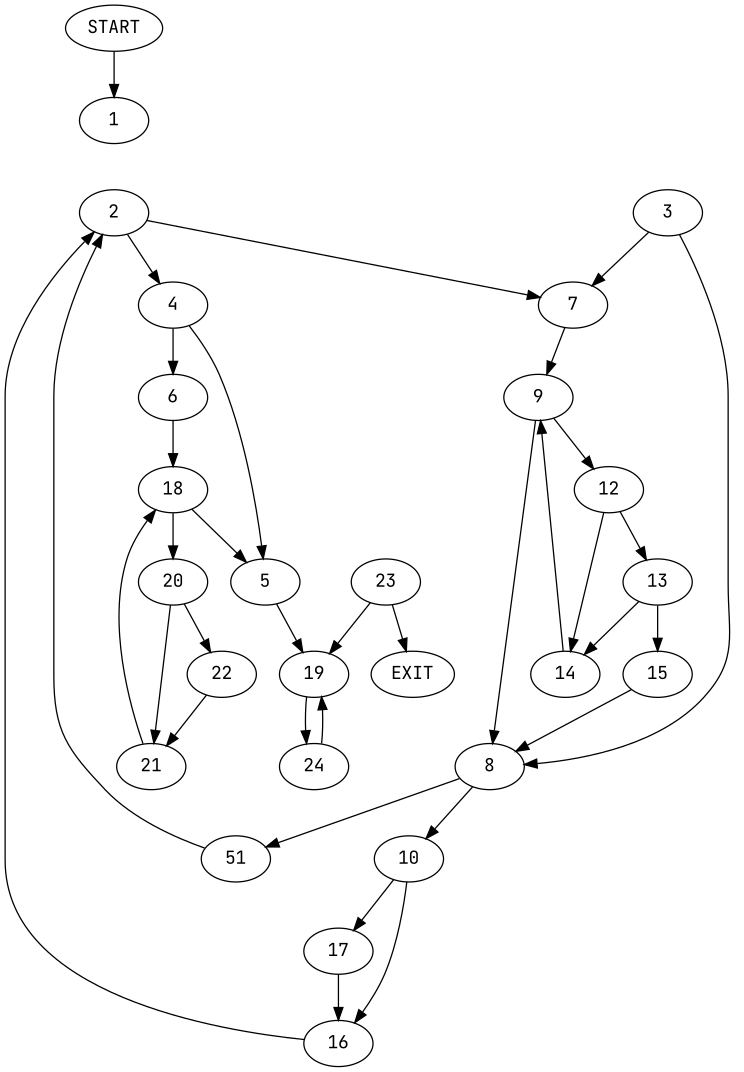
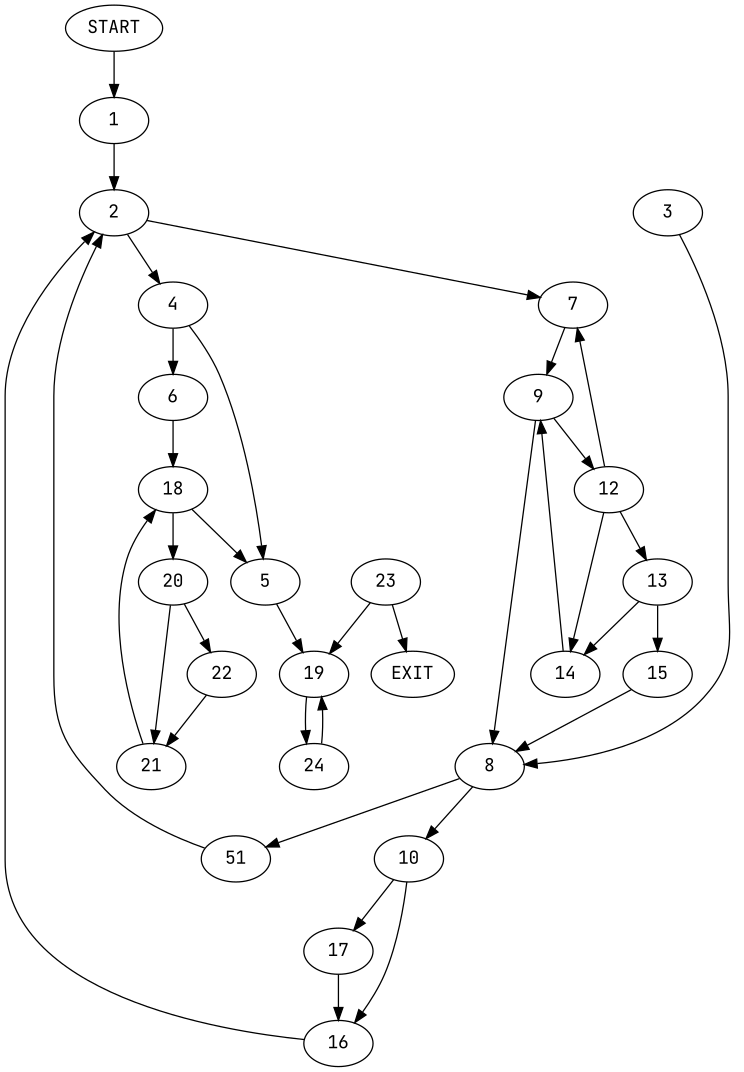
none -> (114, 160)
(625, 254) -> (592, 404)
